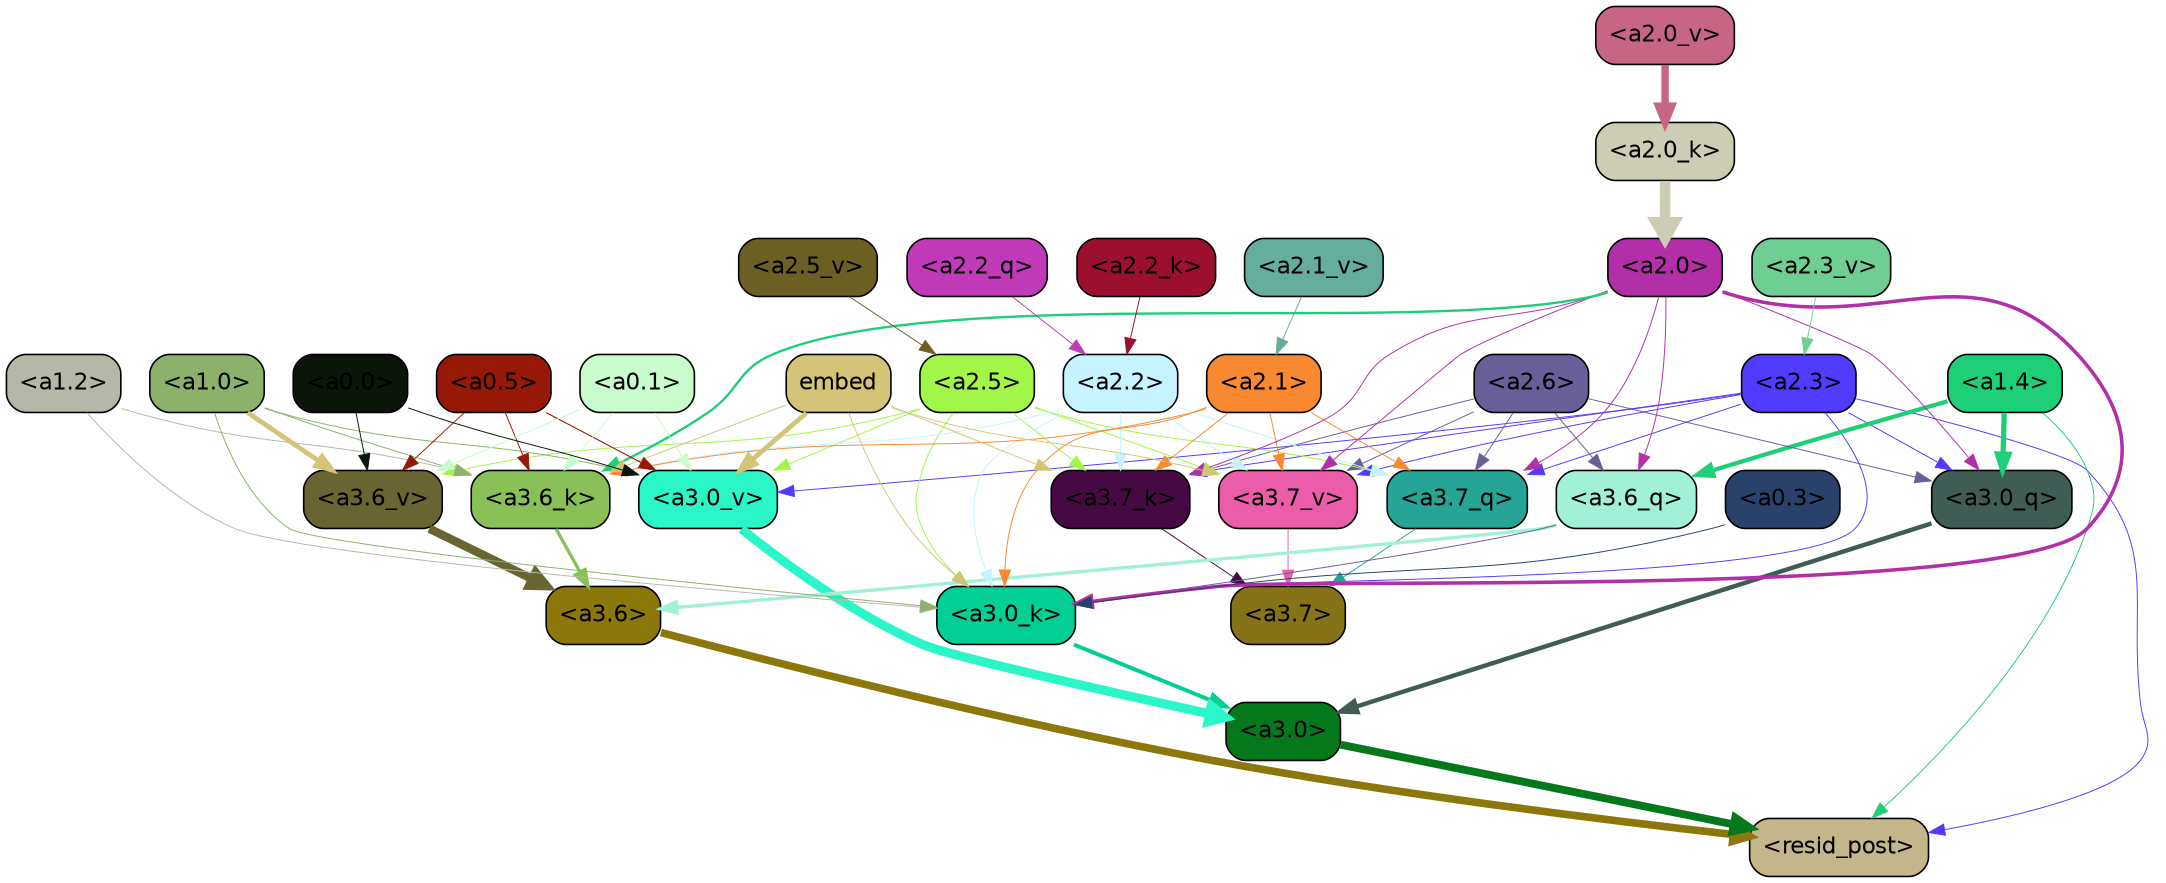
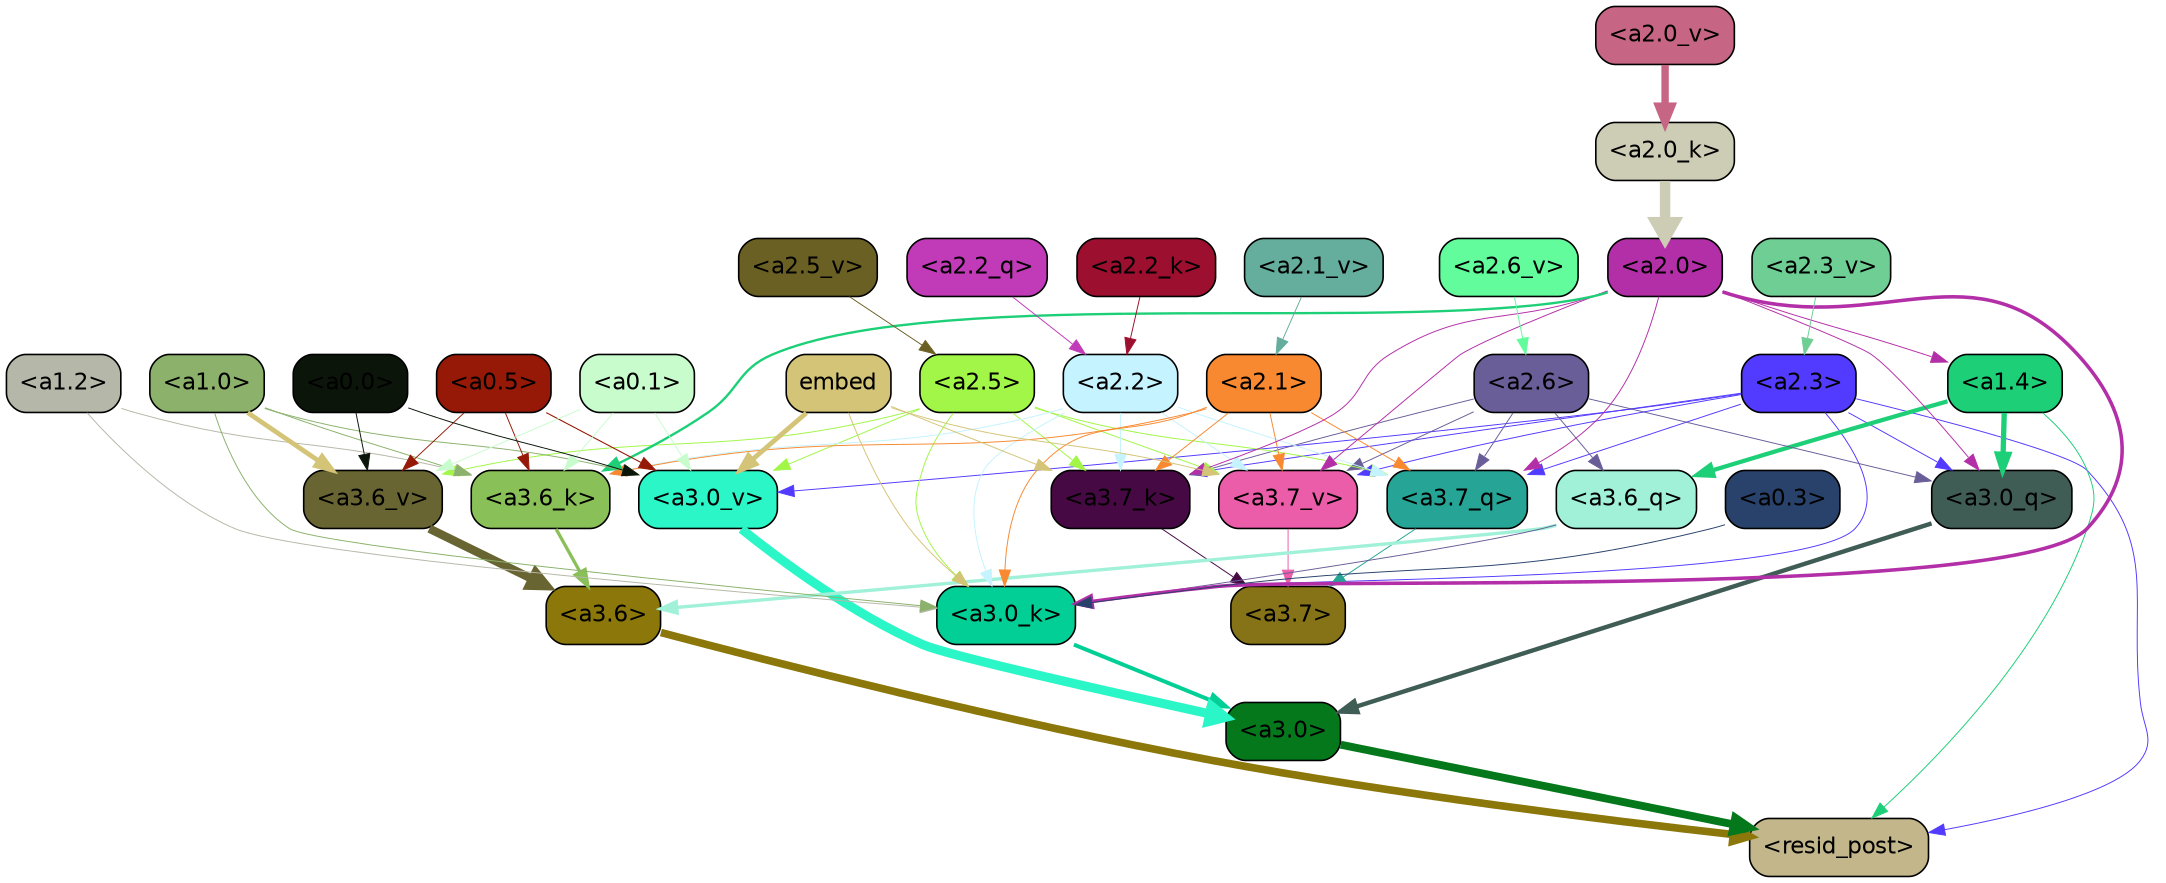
none -> (1509, 267)
(1662, 377) -> (1843, 329)
(718, 431) -> none
